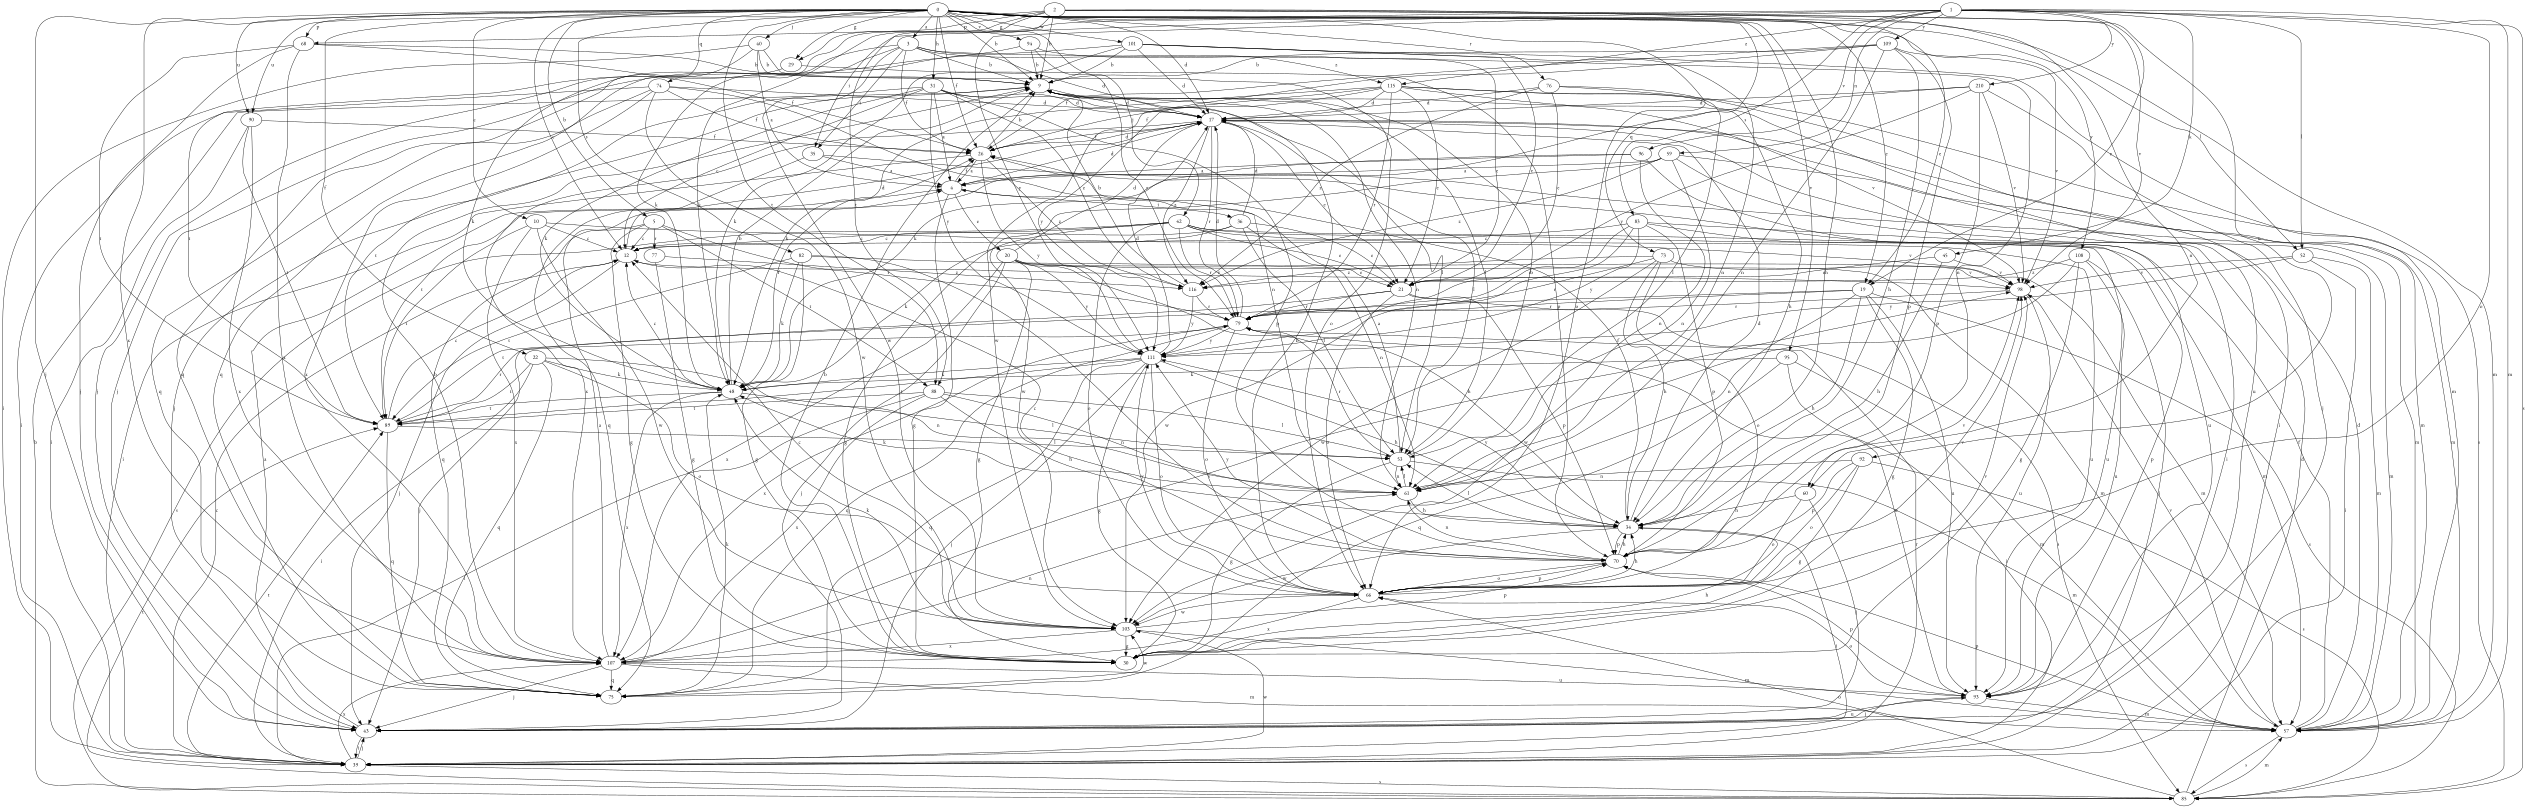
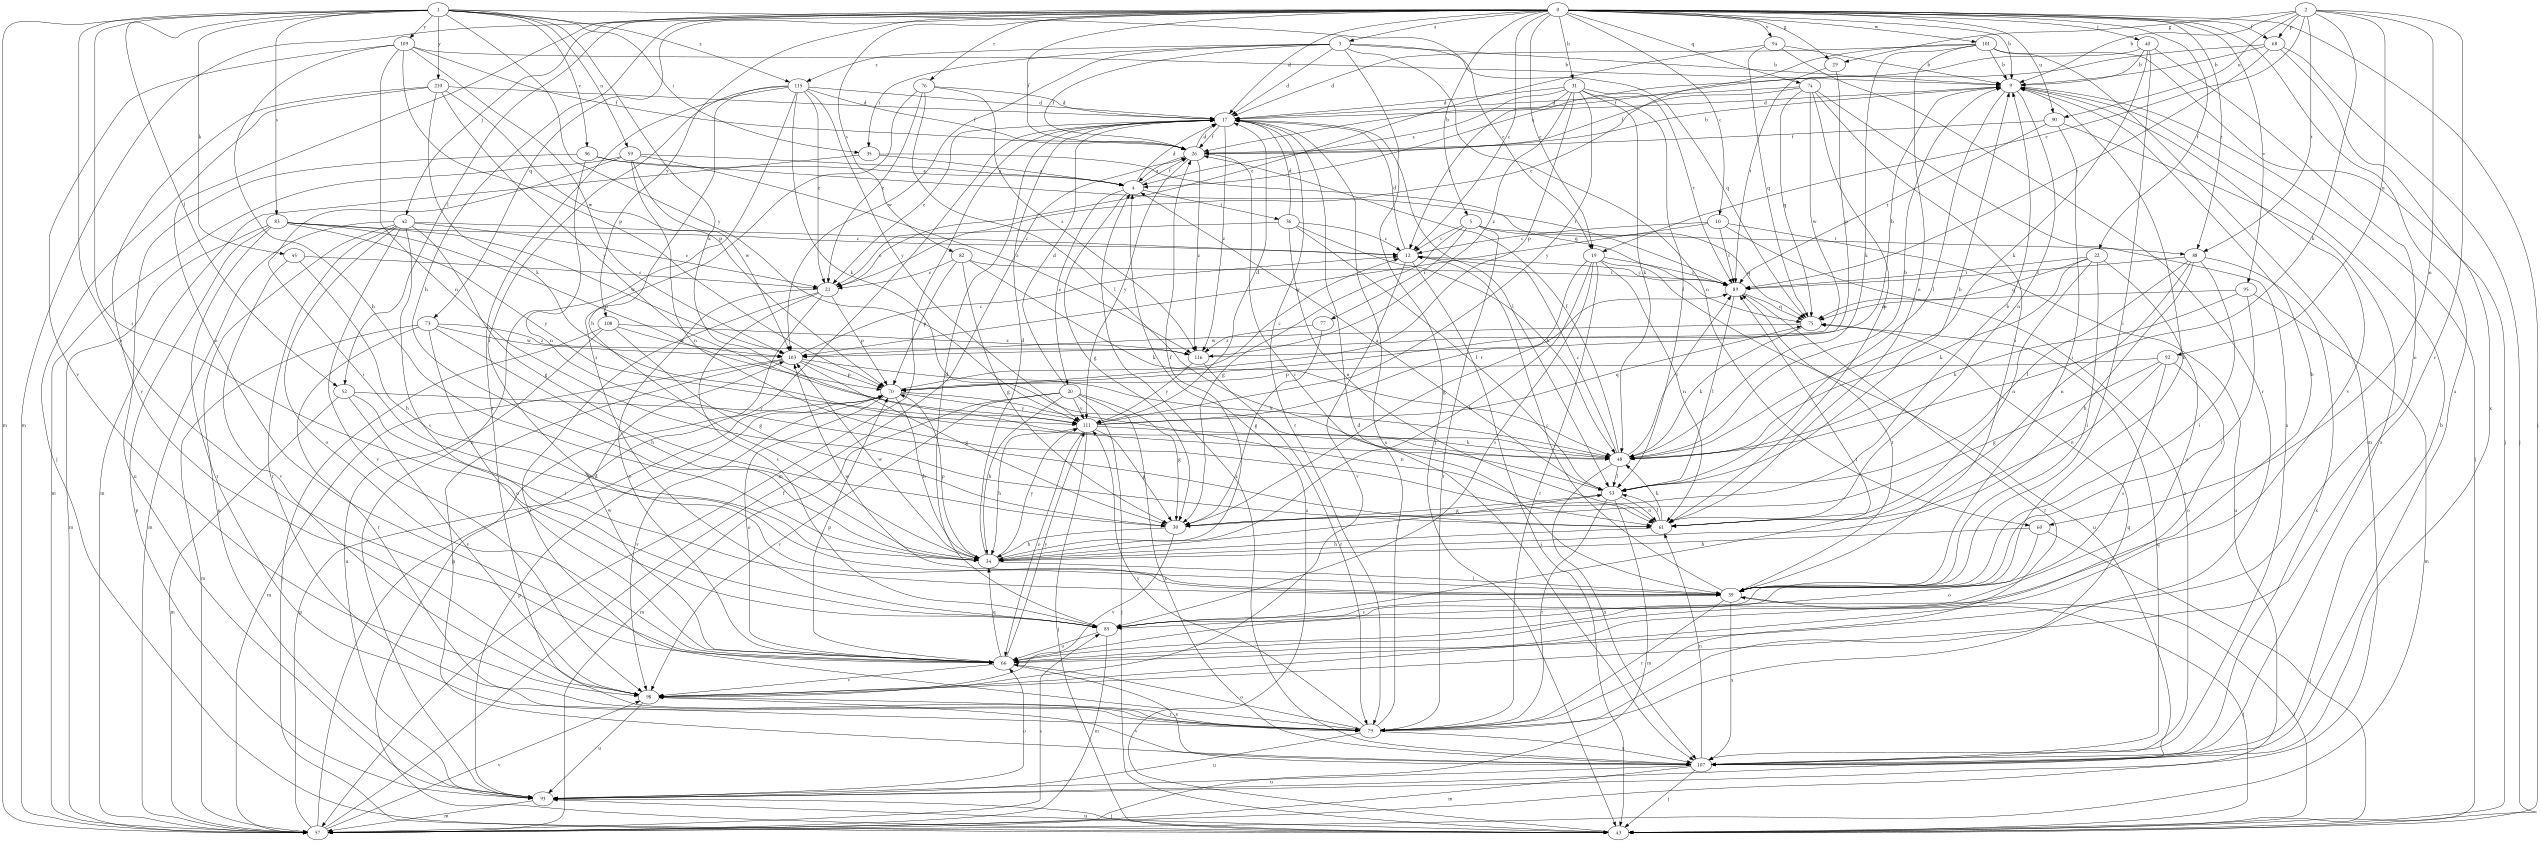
(318, 27) -> (2252, 27)
(479, 326) -> (1572, 265)
(1636, 561) -> (994, 612)
